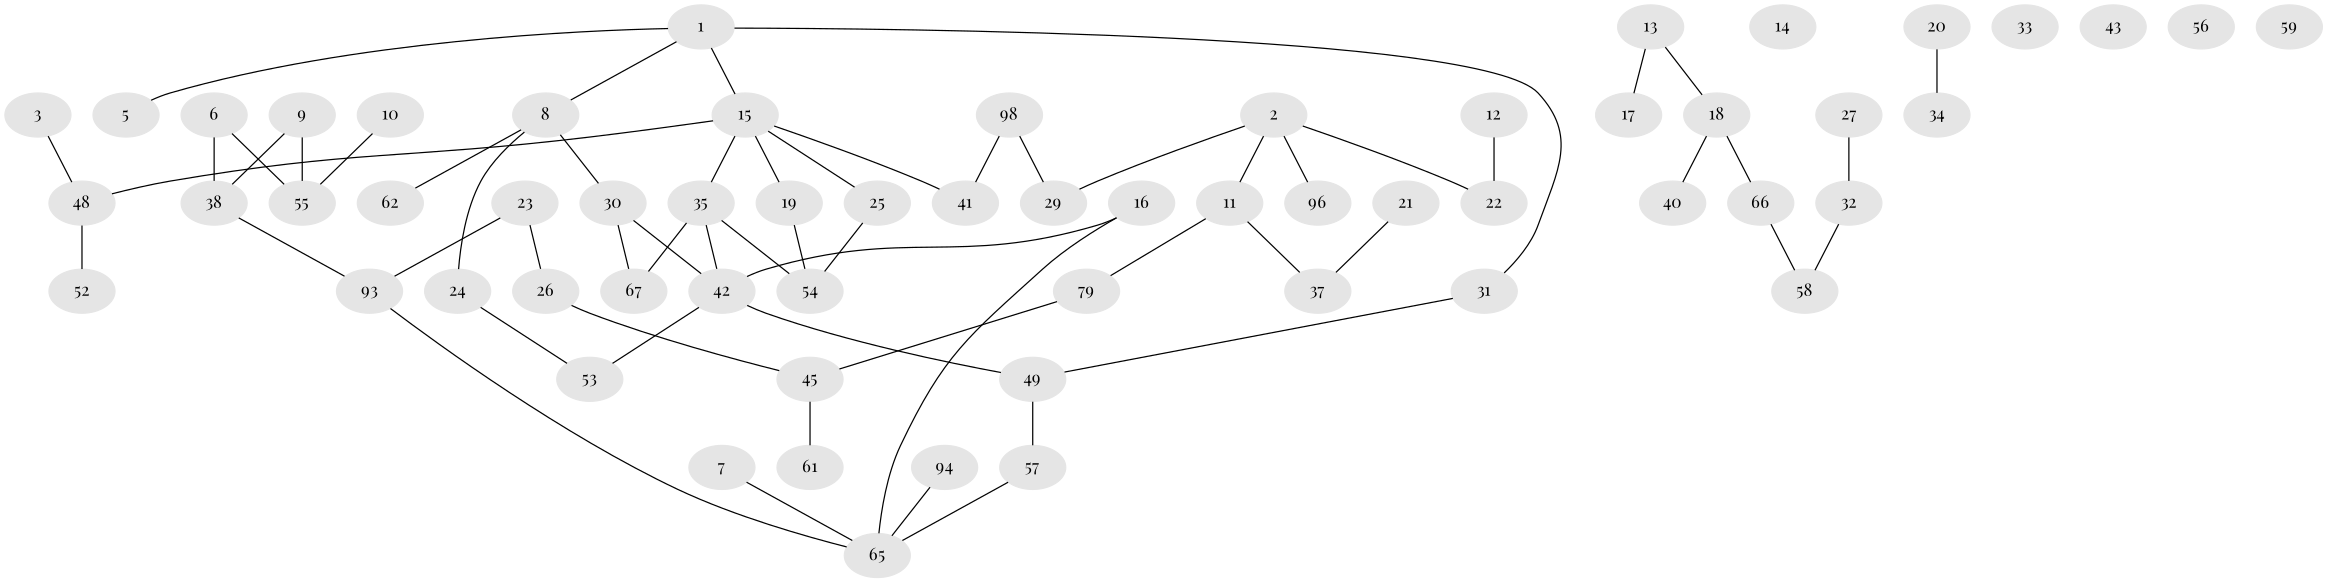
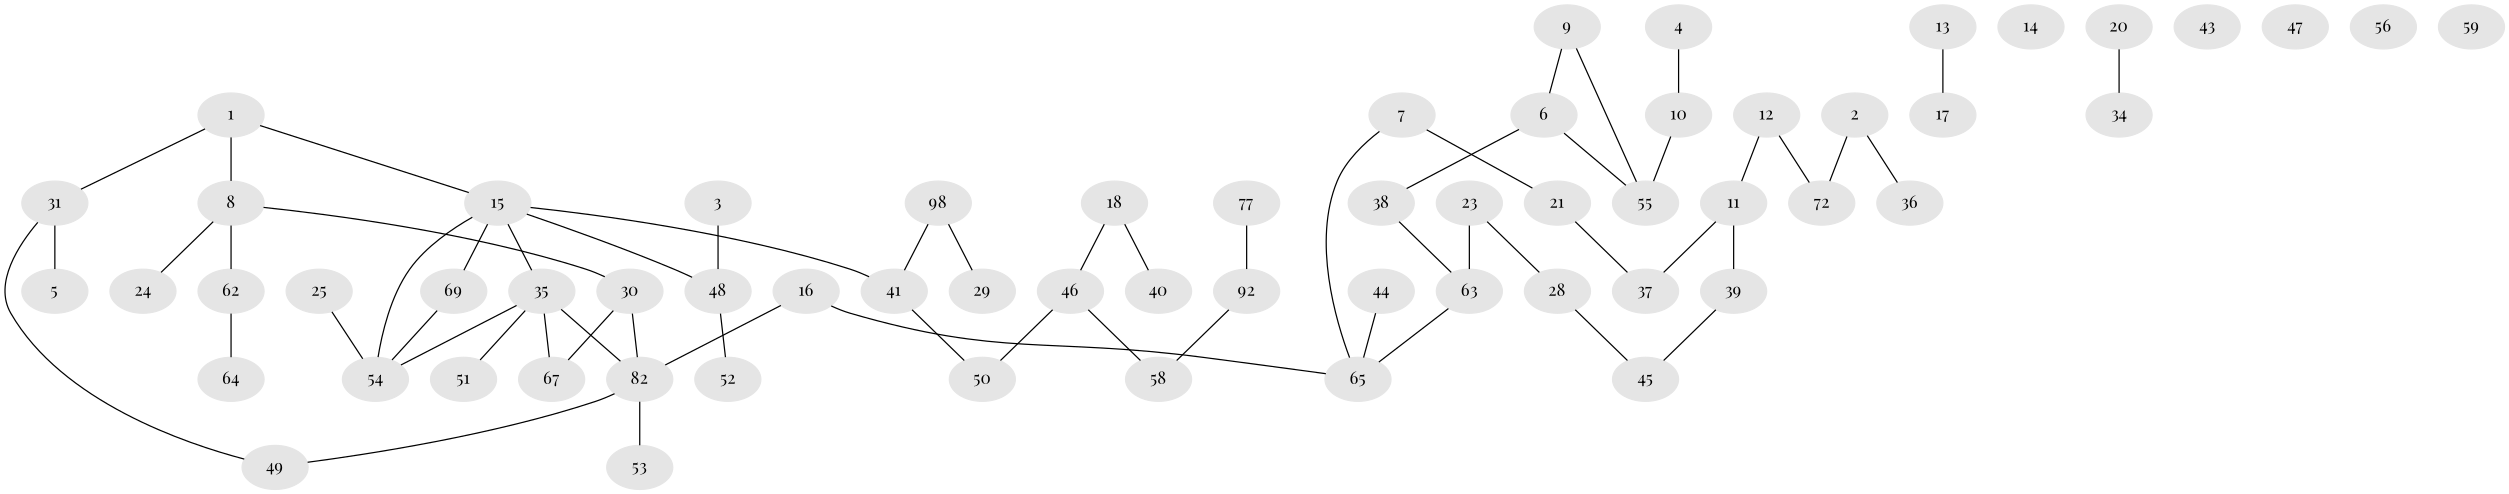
none -> (1679, 27)
(2025, 27) -> none
none -> (2295, 27)
(407, 47) -> (55, 247)
(1684, 71) -> none
(1849, 115) -> (1247, 203)
(264, 154) -> (1556, 71)
(1161, 156) -> none
(811, 159) -> (406, 274)
(1252, 159) -> (1750, 159)
none -> (1480, 159)
(789, 203) -> (454, 291)
(1318, 203) -> (1910, 203)
(1494, 203) -> (1822, 203)
(1761, 203) -> (1070, 291)
(1849, 203) -> (1247, 291)
(370, 291) -> (1469, 291)
(546, 291) -> (1557, 291)
(722, 291) -> (640, 379)
(1087, 291) -> (1734, 291)
(524, 335) -> none
none -> (231, 379)
none -> (464, 379)
none -> (982, 379)
(810, 467) -> none
(945, 467) -> (1381, 291)
(1033, 467) -> none
